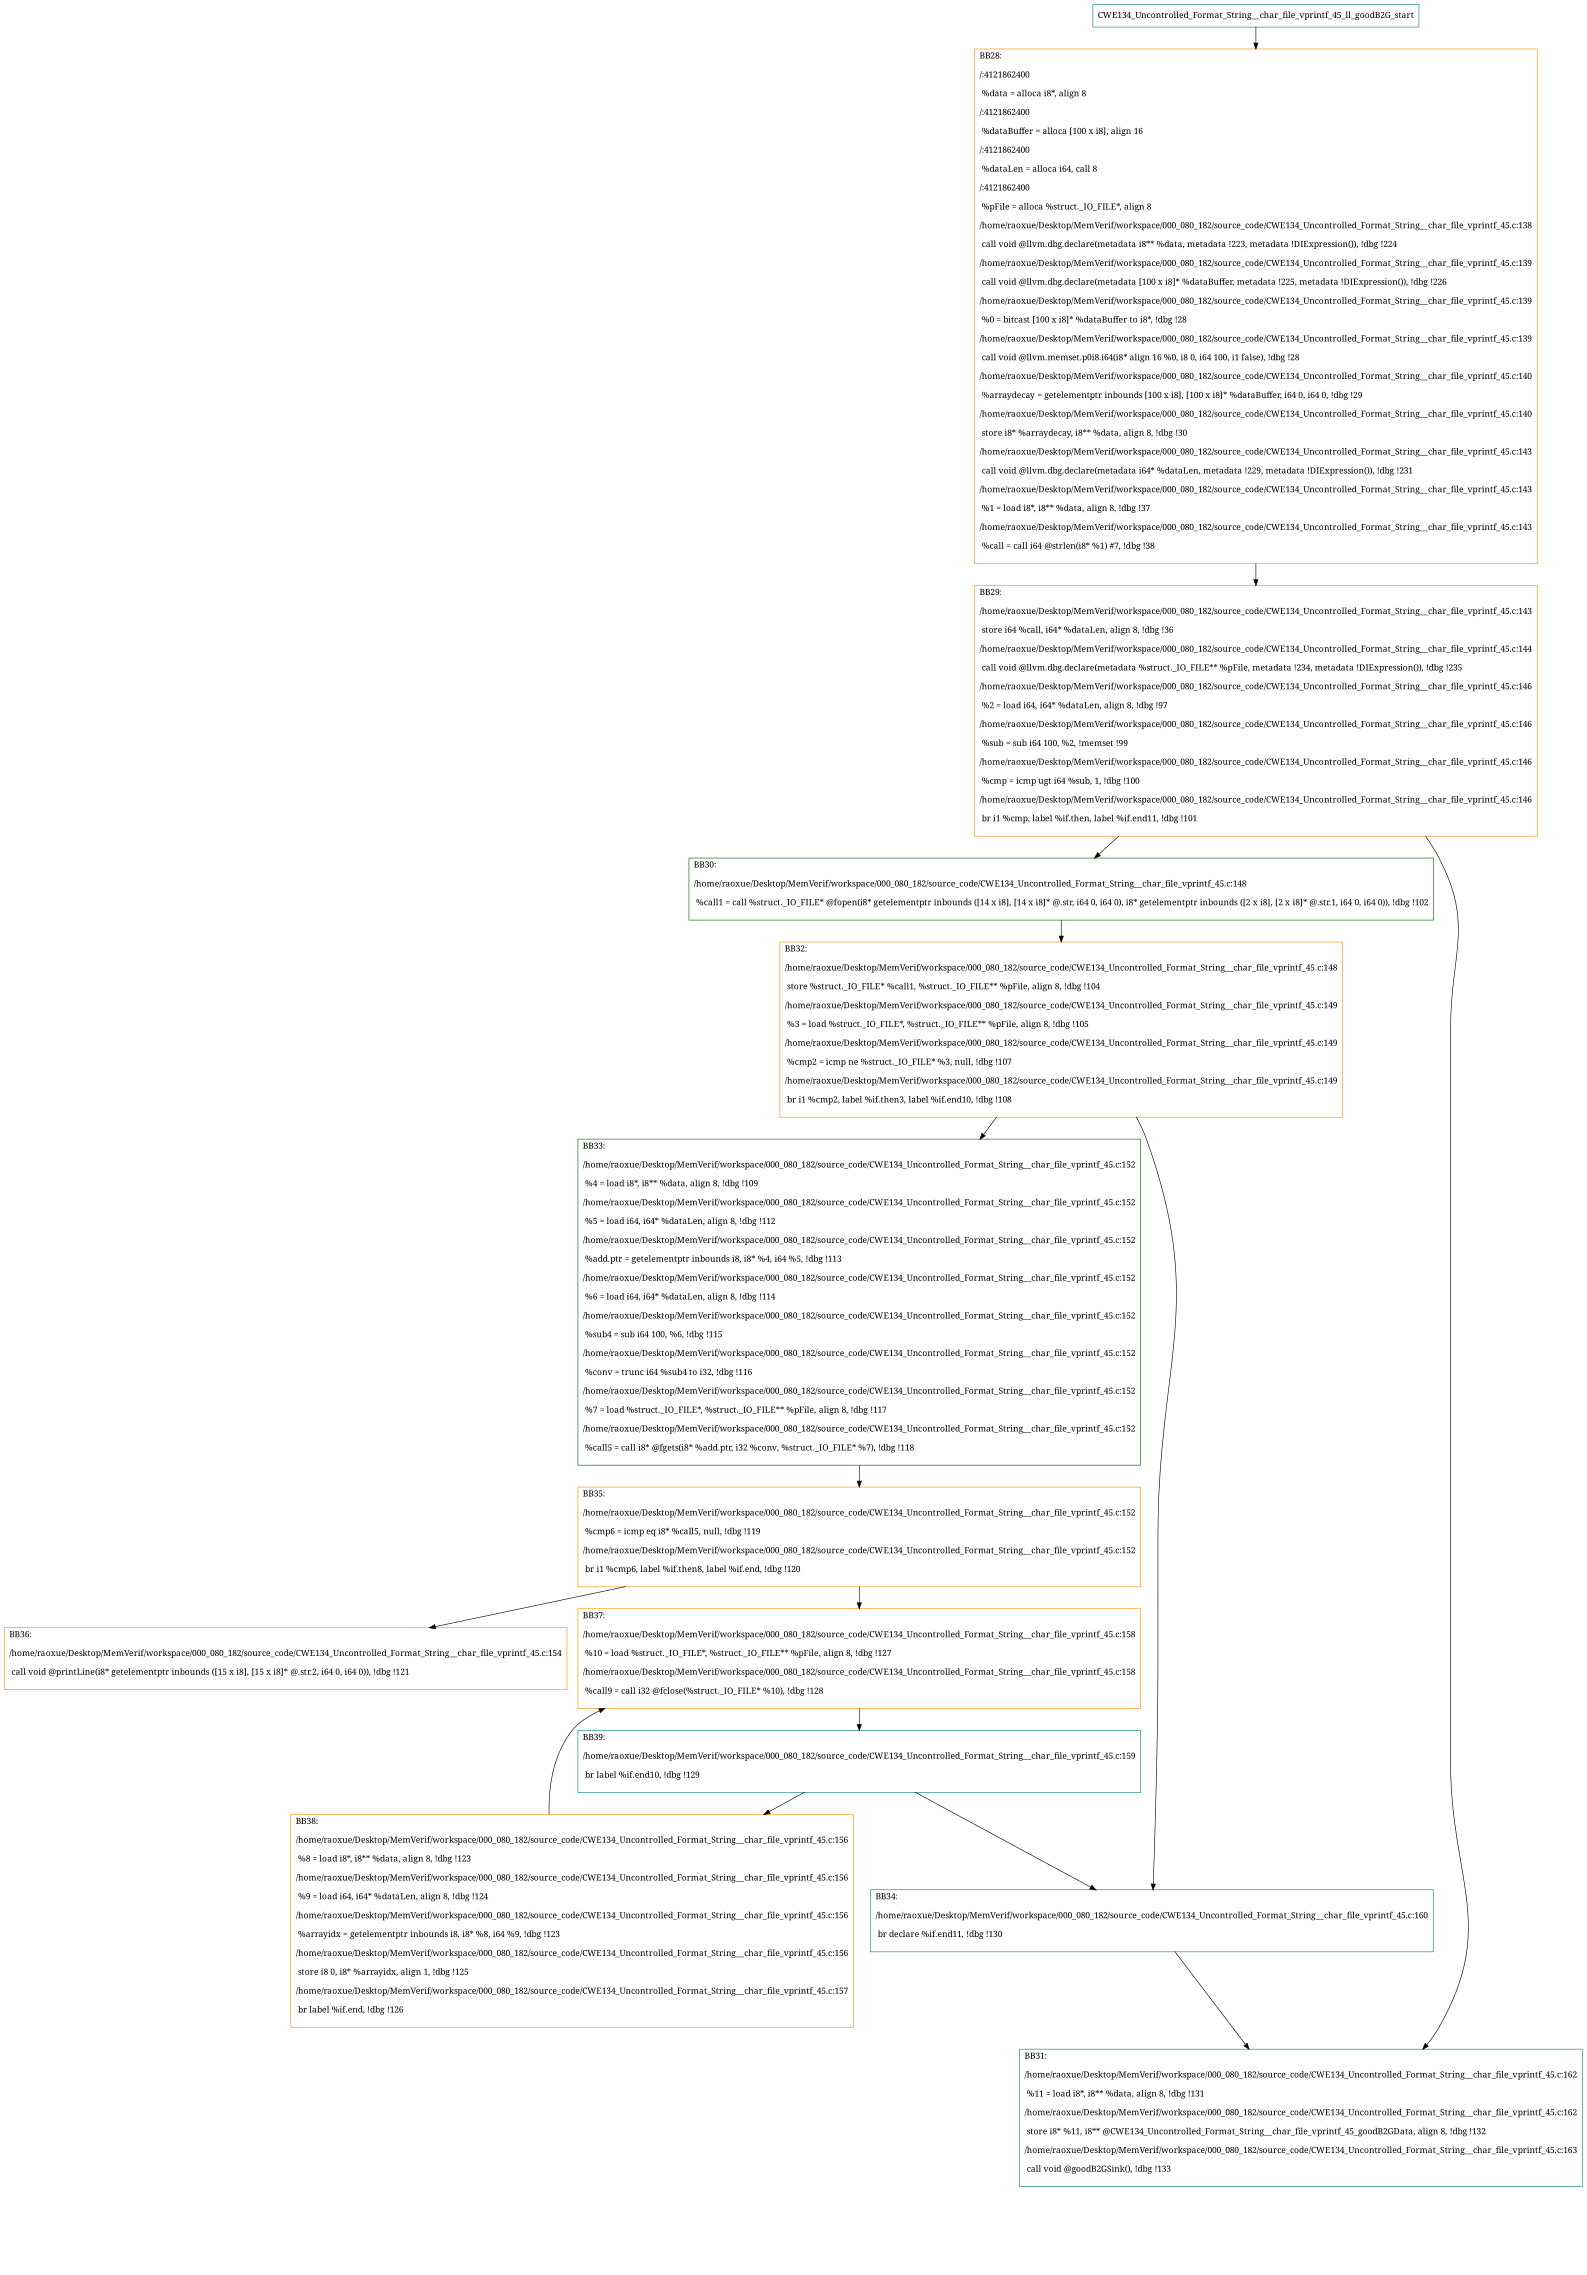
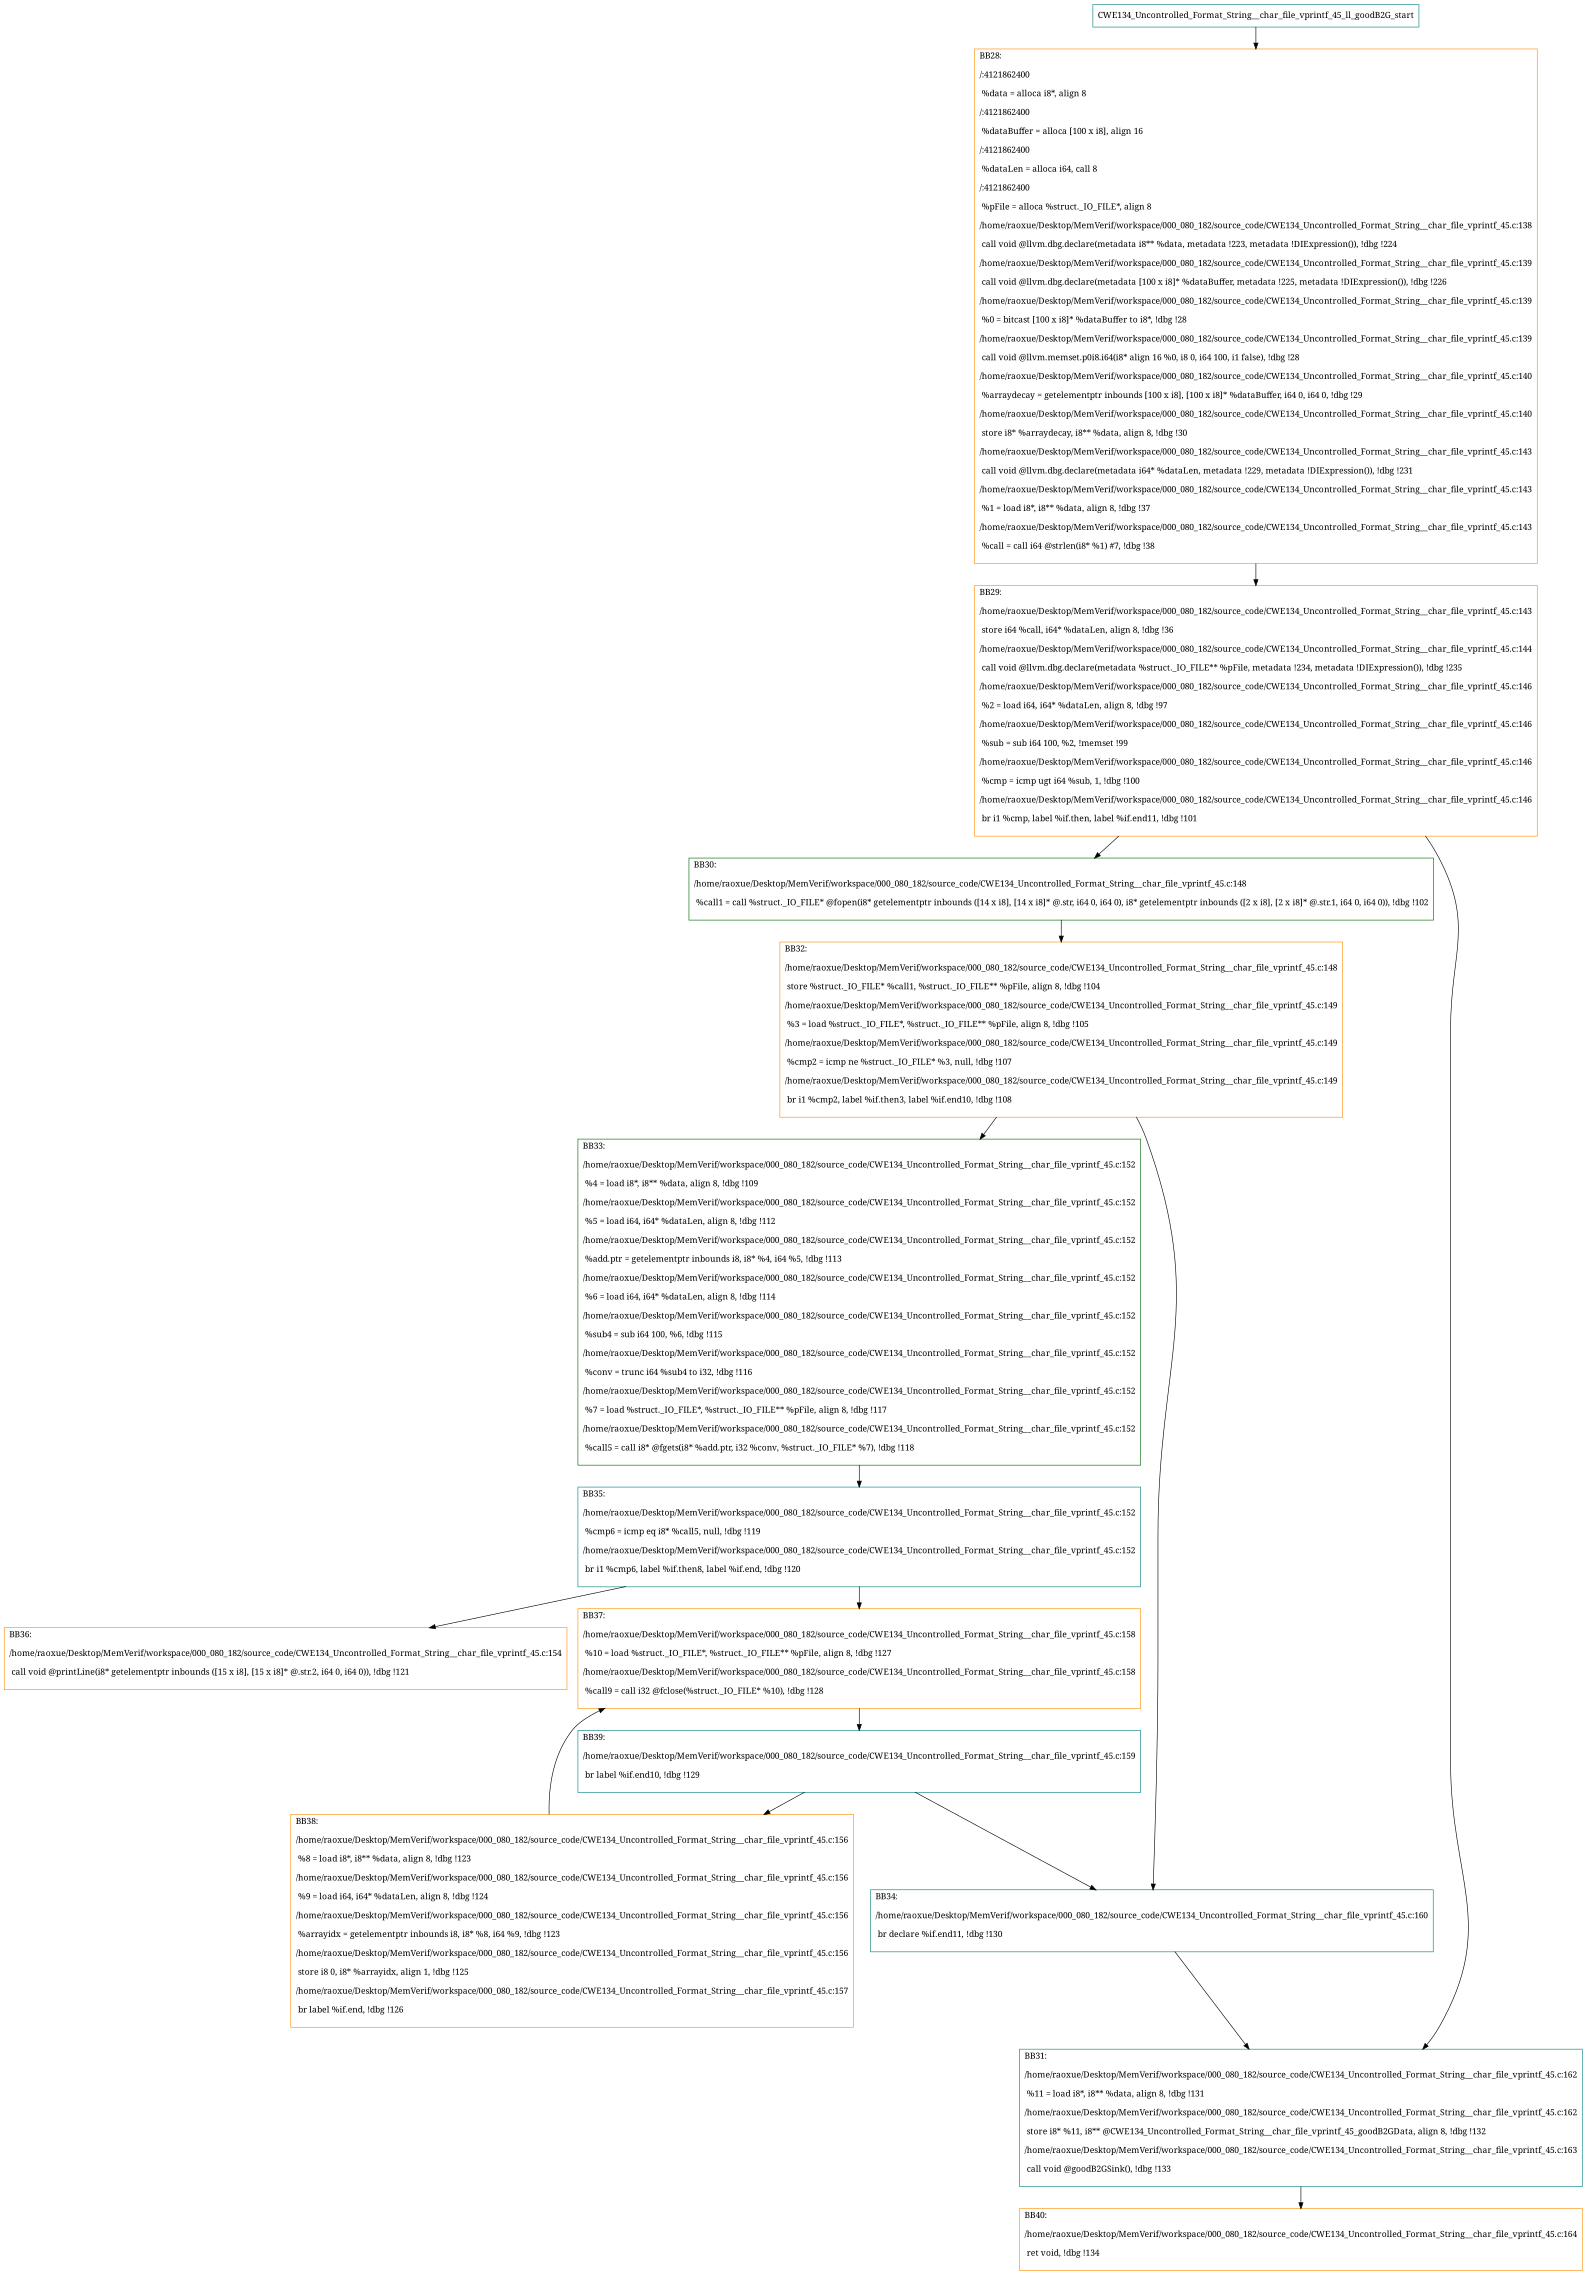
(859, 1537) -> (859, 1537)
none -> (1301, 2240)
